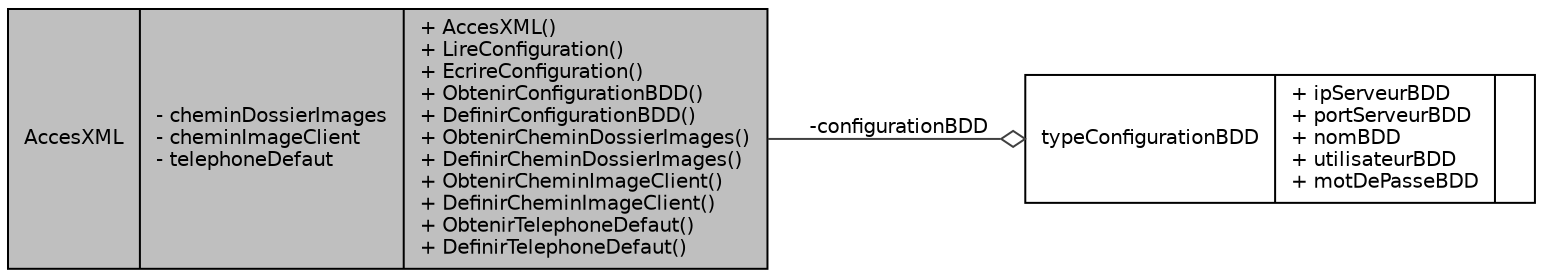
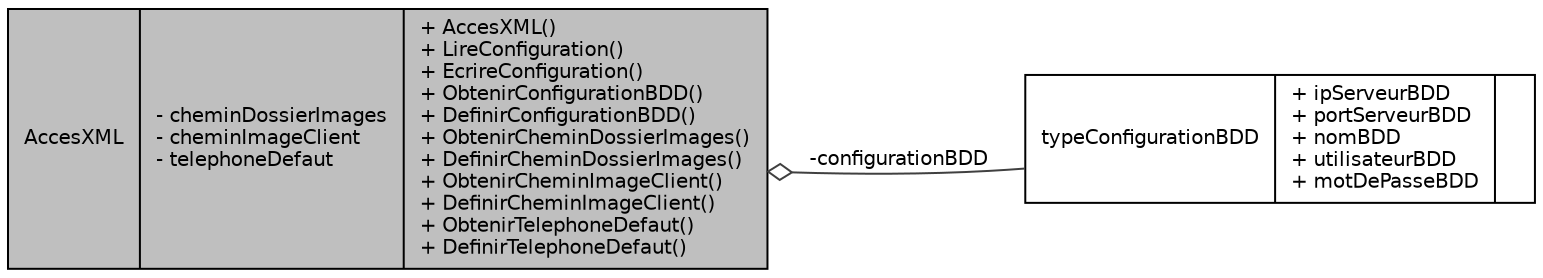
(884, 139) -> (908, 174)
